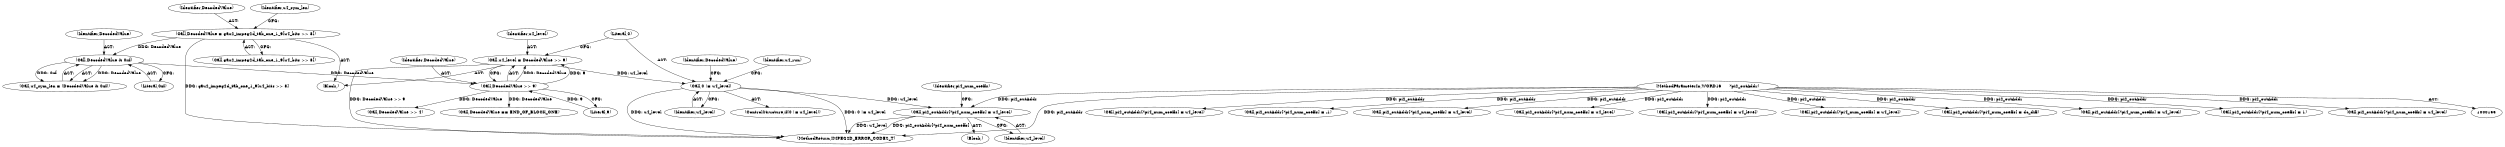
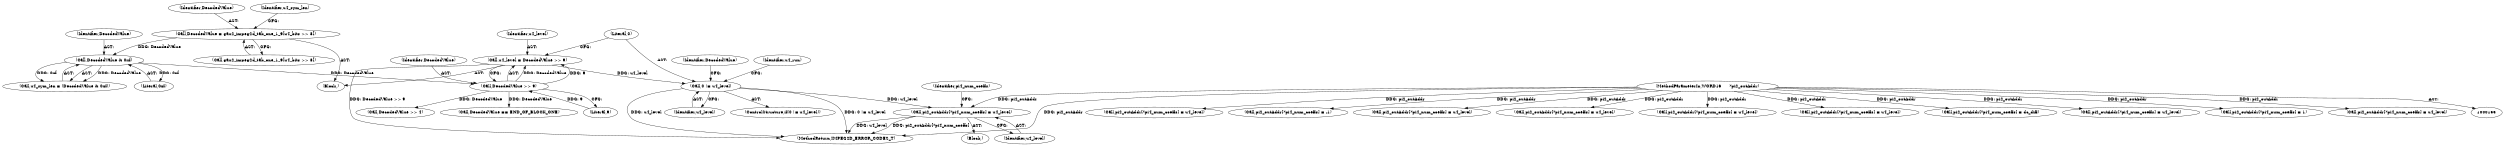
(169, 73) -> (169, 73)
(406, 129) -> none
